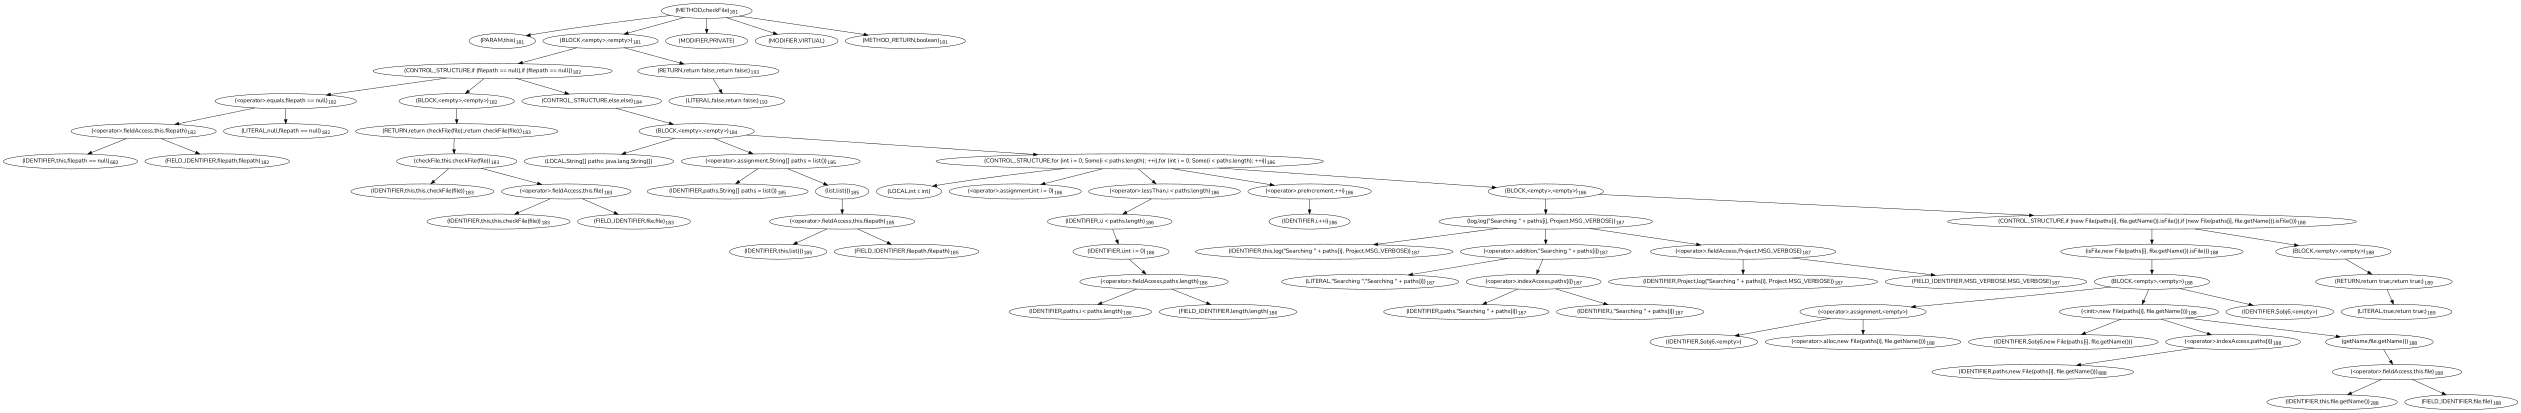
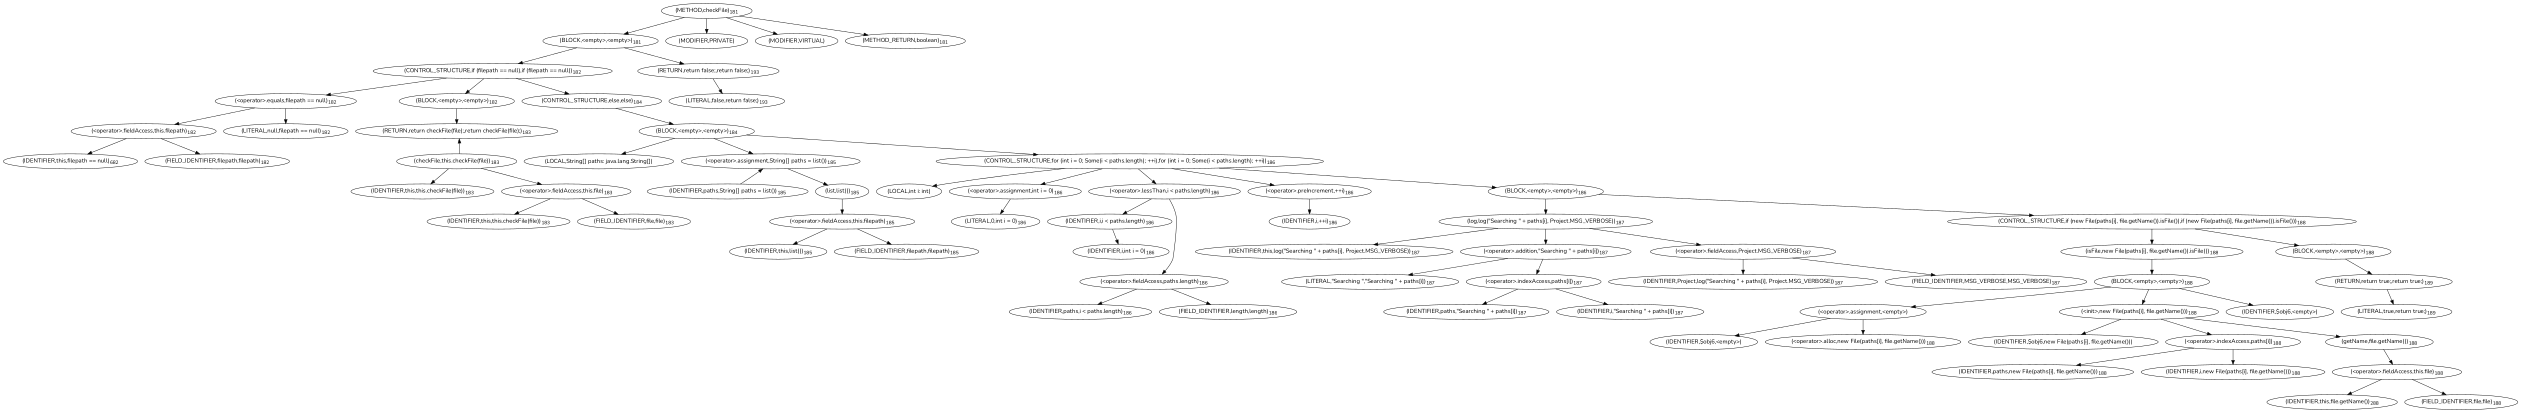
(502, 41) -> none
(454, 144) -> (460, 148)
(748, 175) -> (750, 178)
none -> (996, 222)
(1136, 265) -> (1176, 236)
(2103, 371) -> (2103, 371)
none -> (2233, 372)
